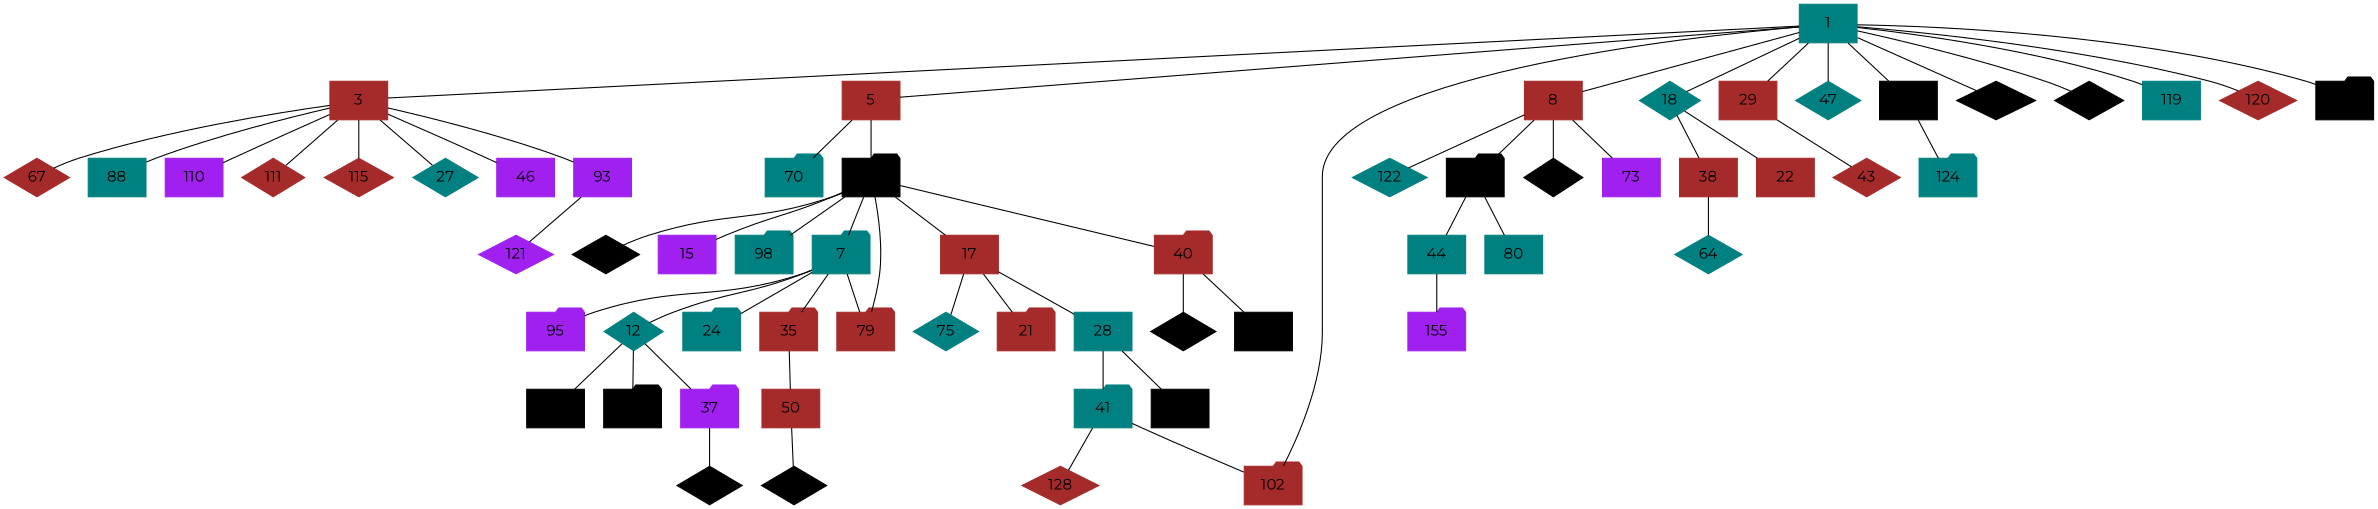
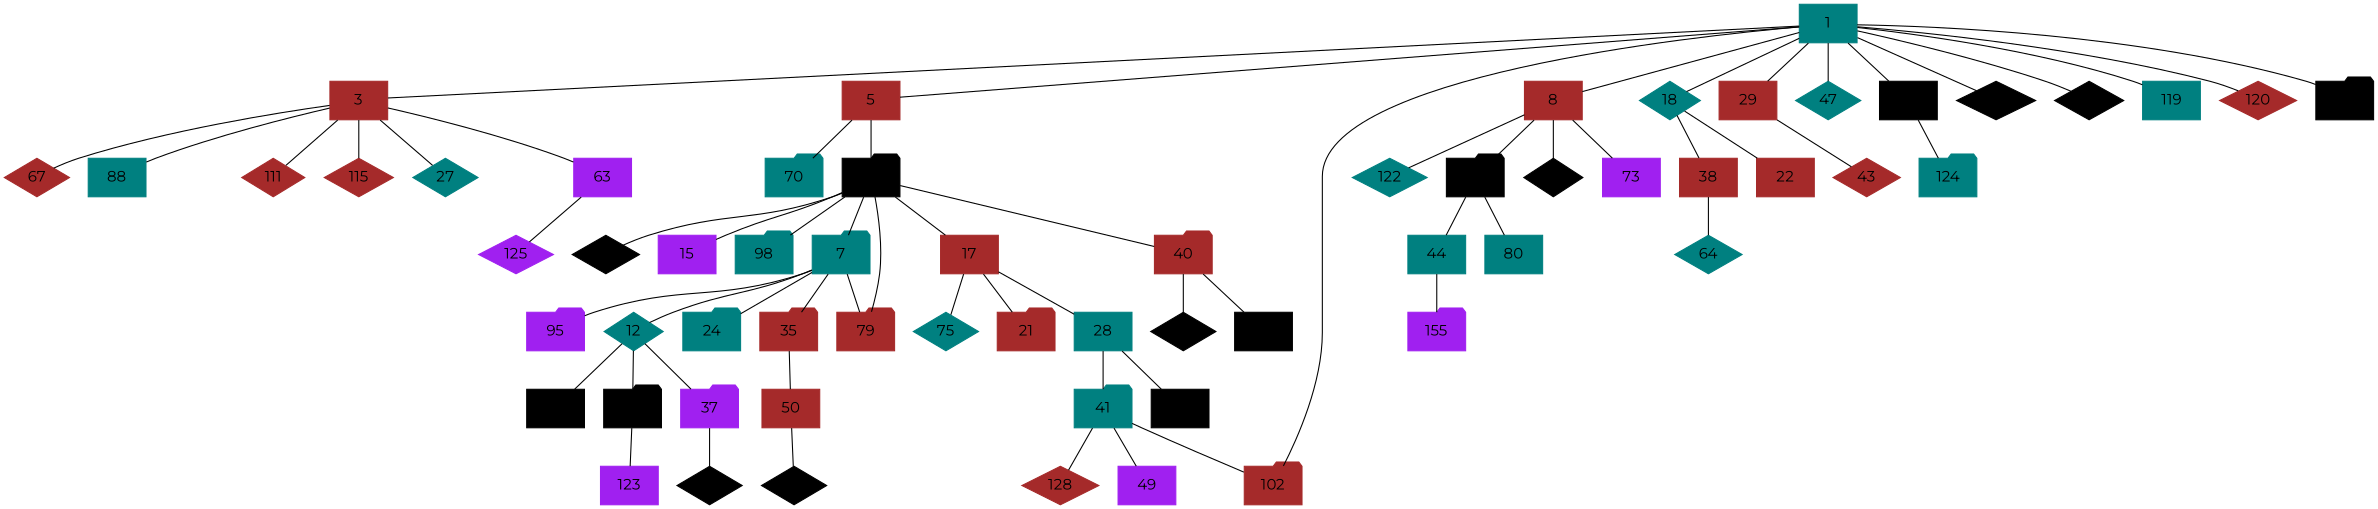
(194, 178) -> none
(526, 178) -> none
(603, 178) -> (603, 178)
(516, 255) -> (516, 255)
none -> (629, 486)
none -> (1147, 486)
